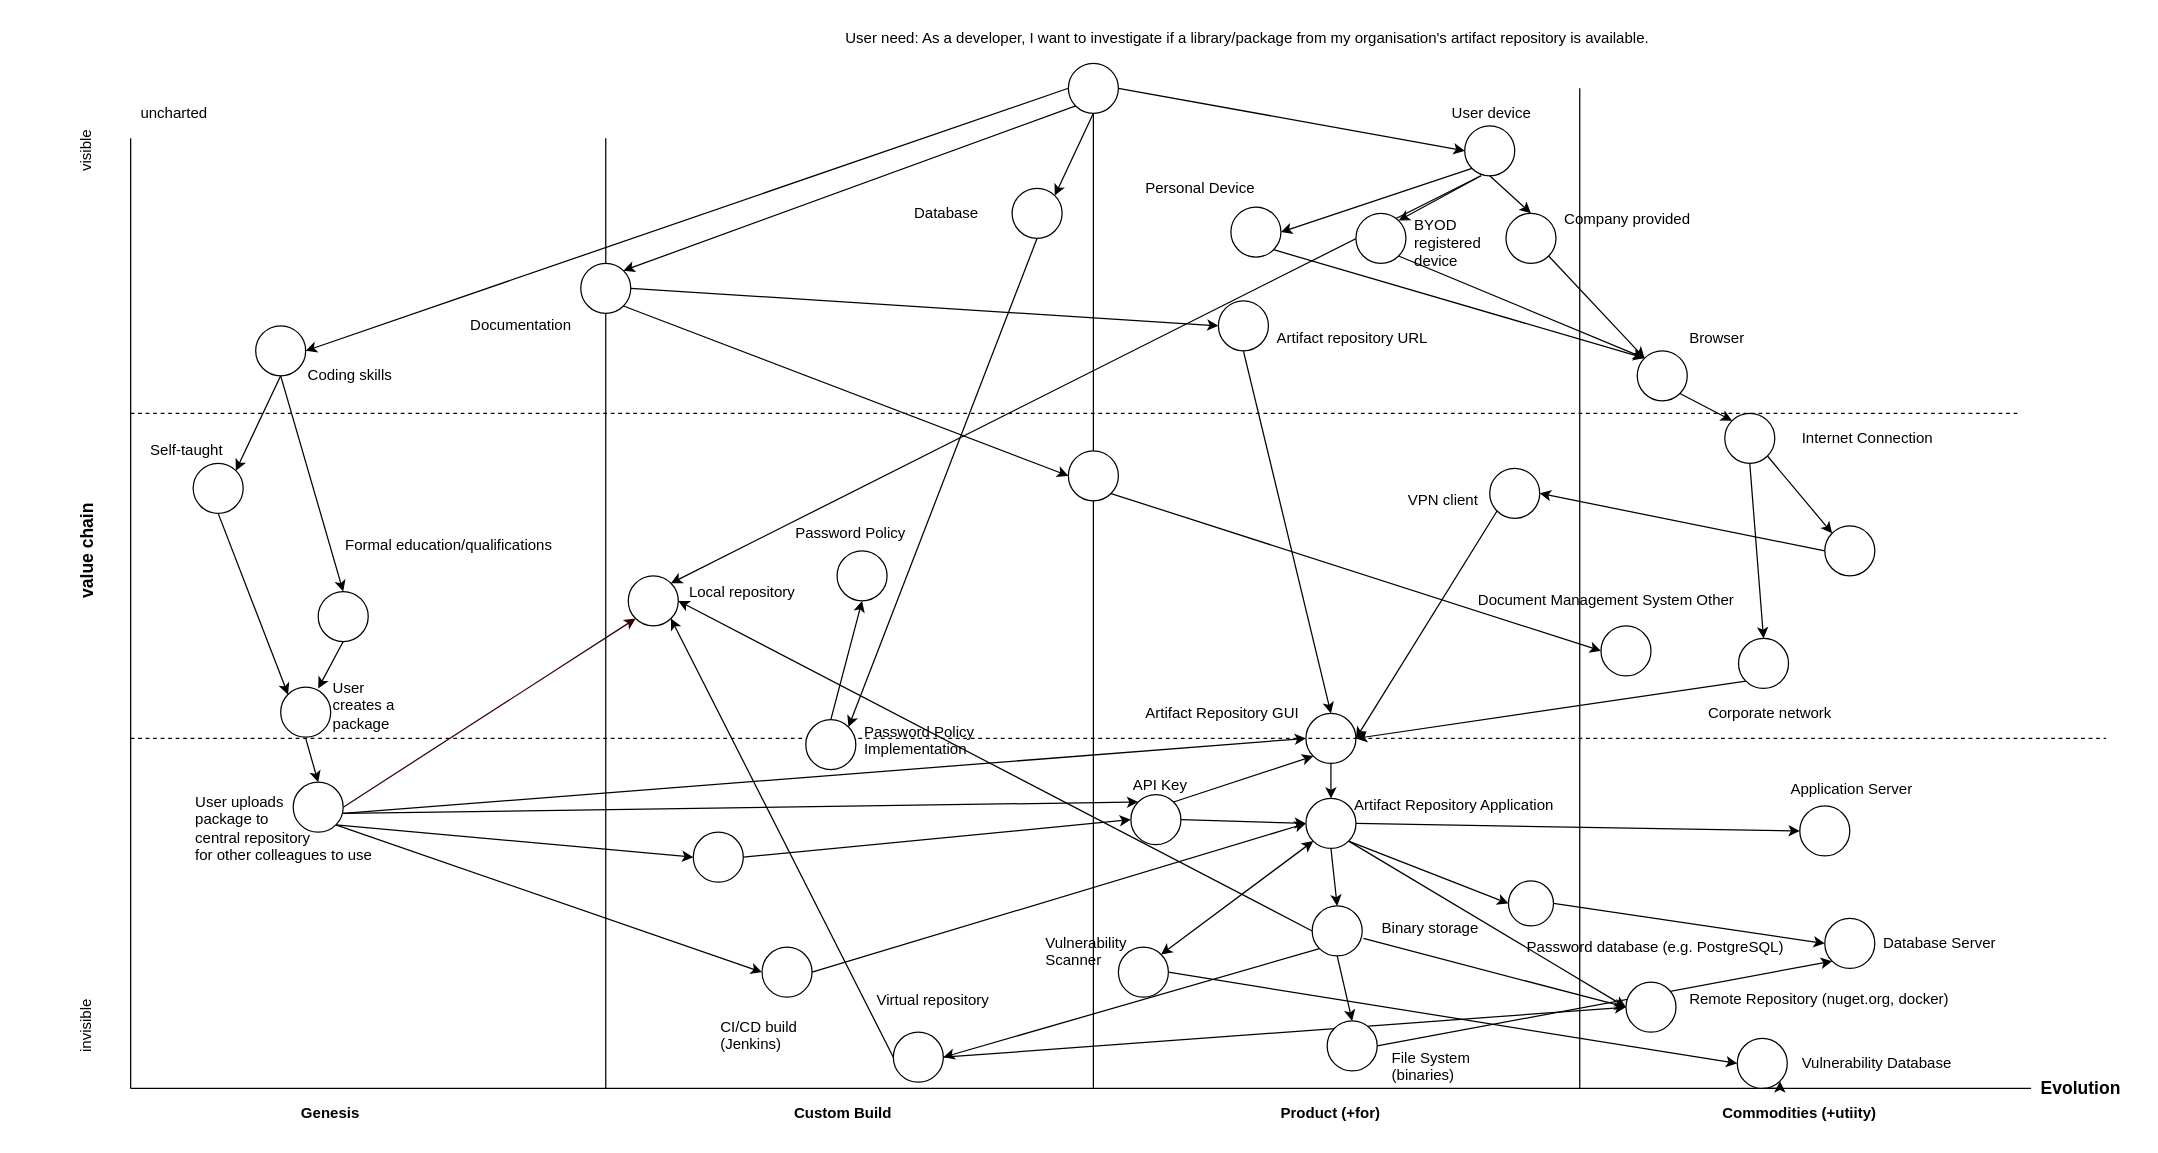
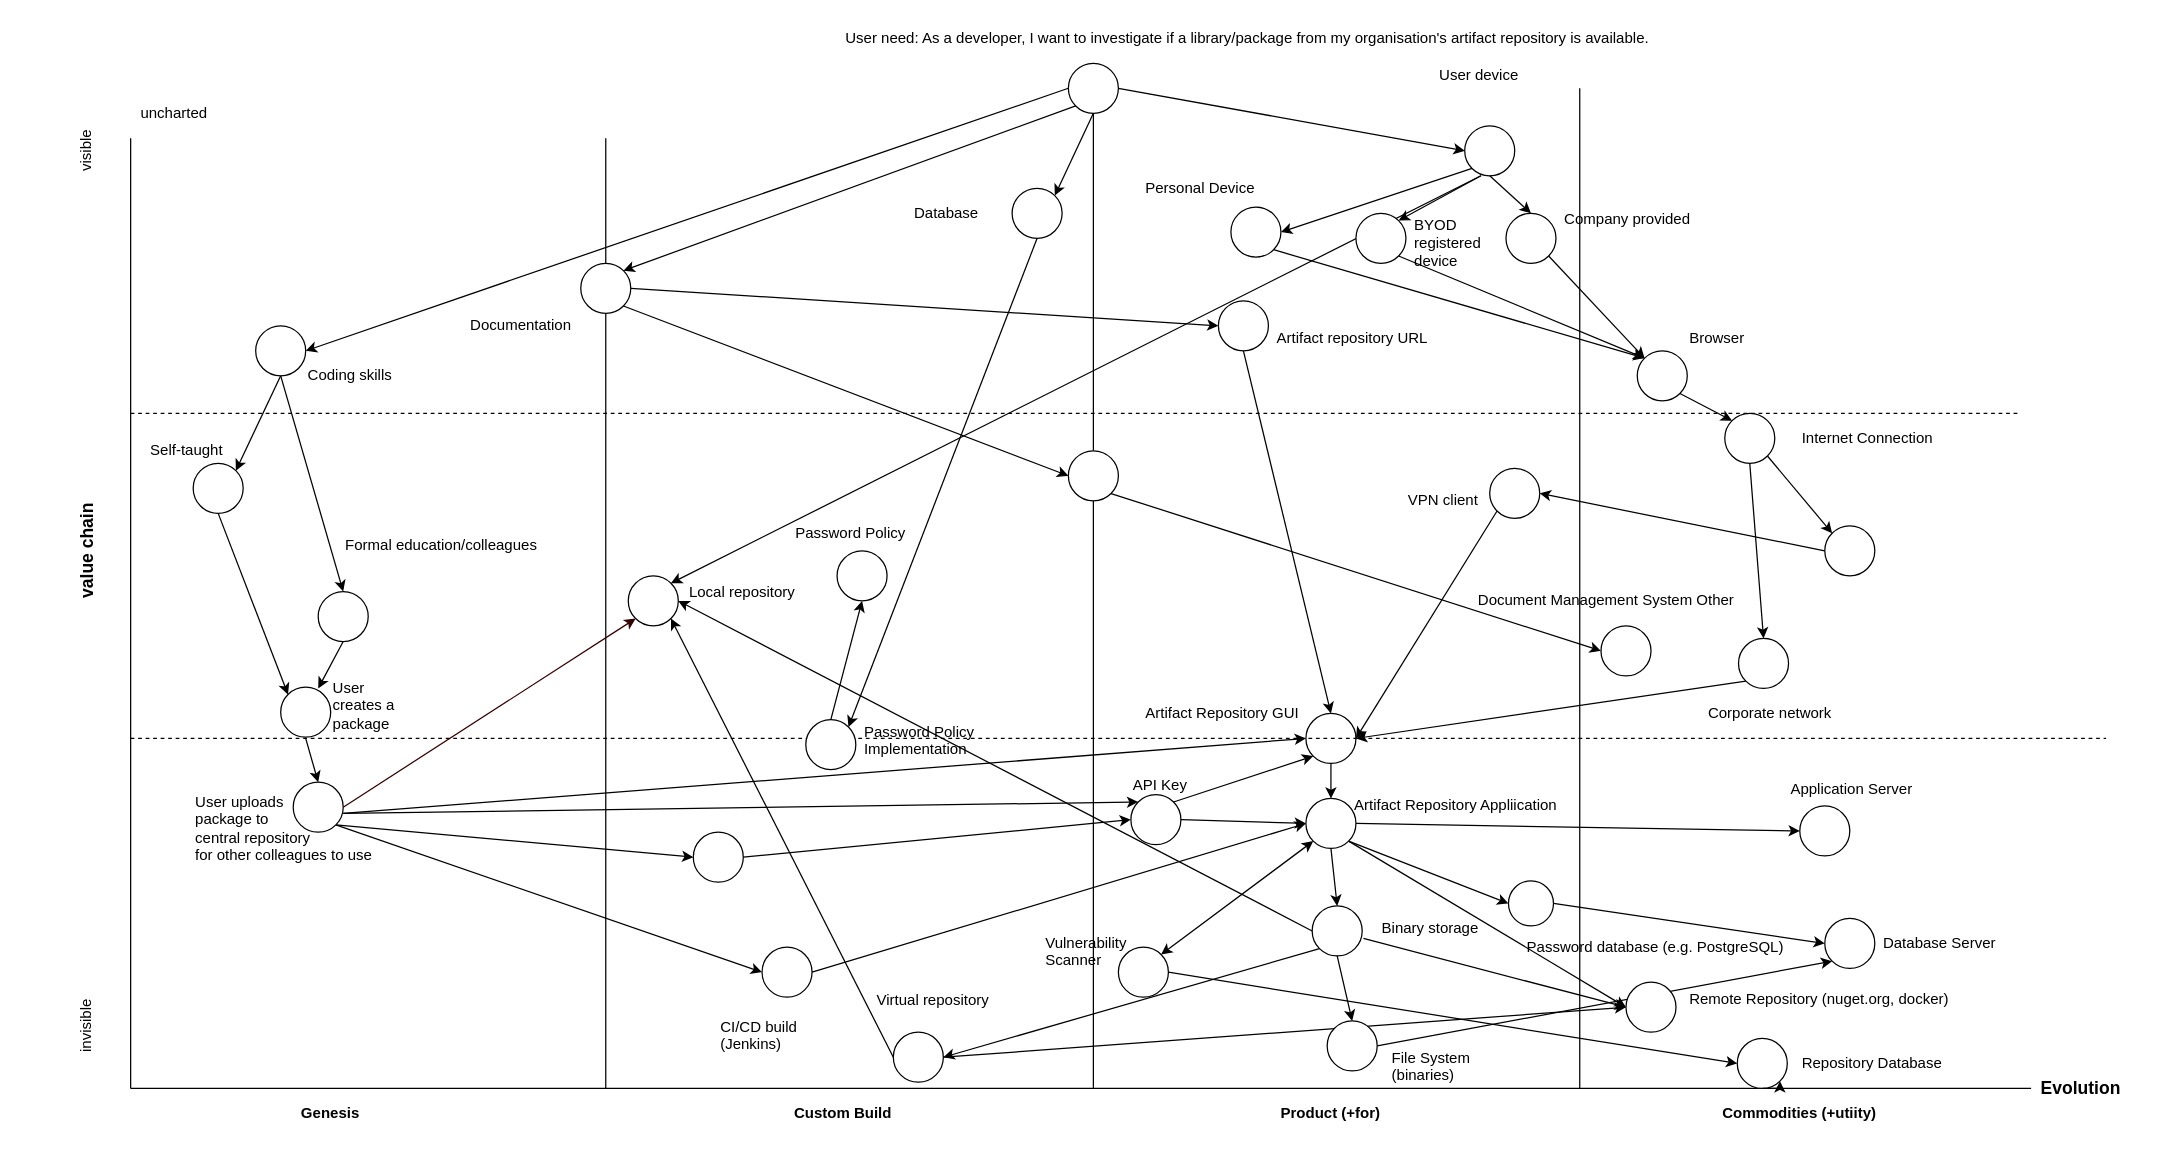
(1499, 113) -> (1487, 76)
(462, 546) -> (449, 546)
(1471, 806) -> (1473, 806)
(1885, 1063) -> (1878, 1063)
